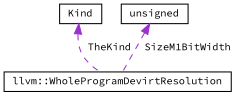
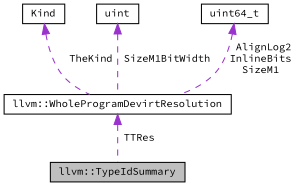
(155, 14) -> (118, 14)
none -> (235, 14)
none -> (118, 172)
